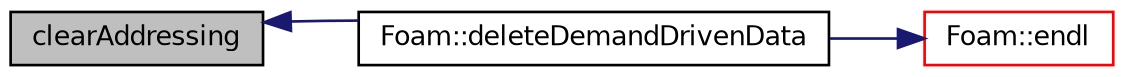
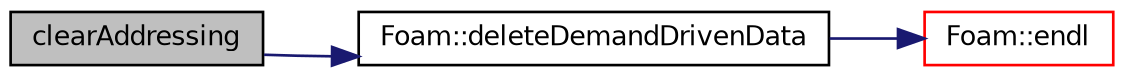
(325, 21) -> (298, 56)
